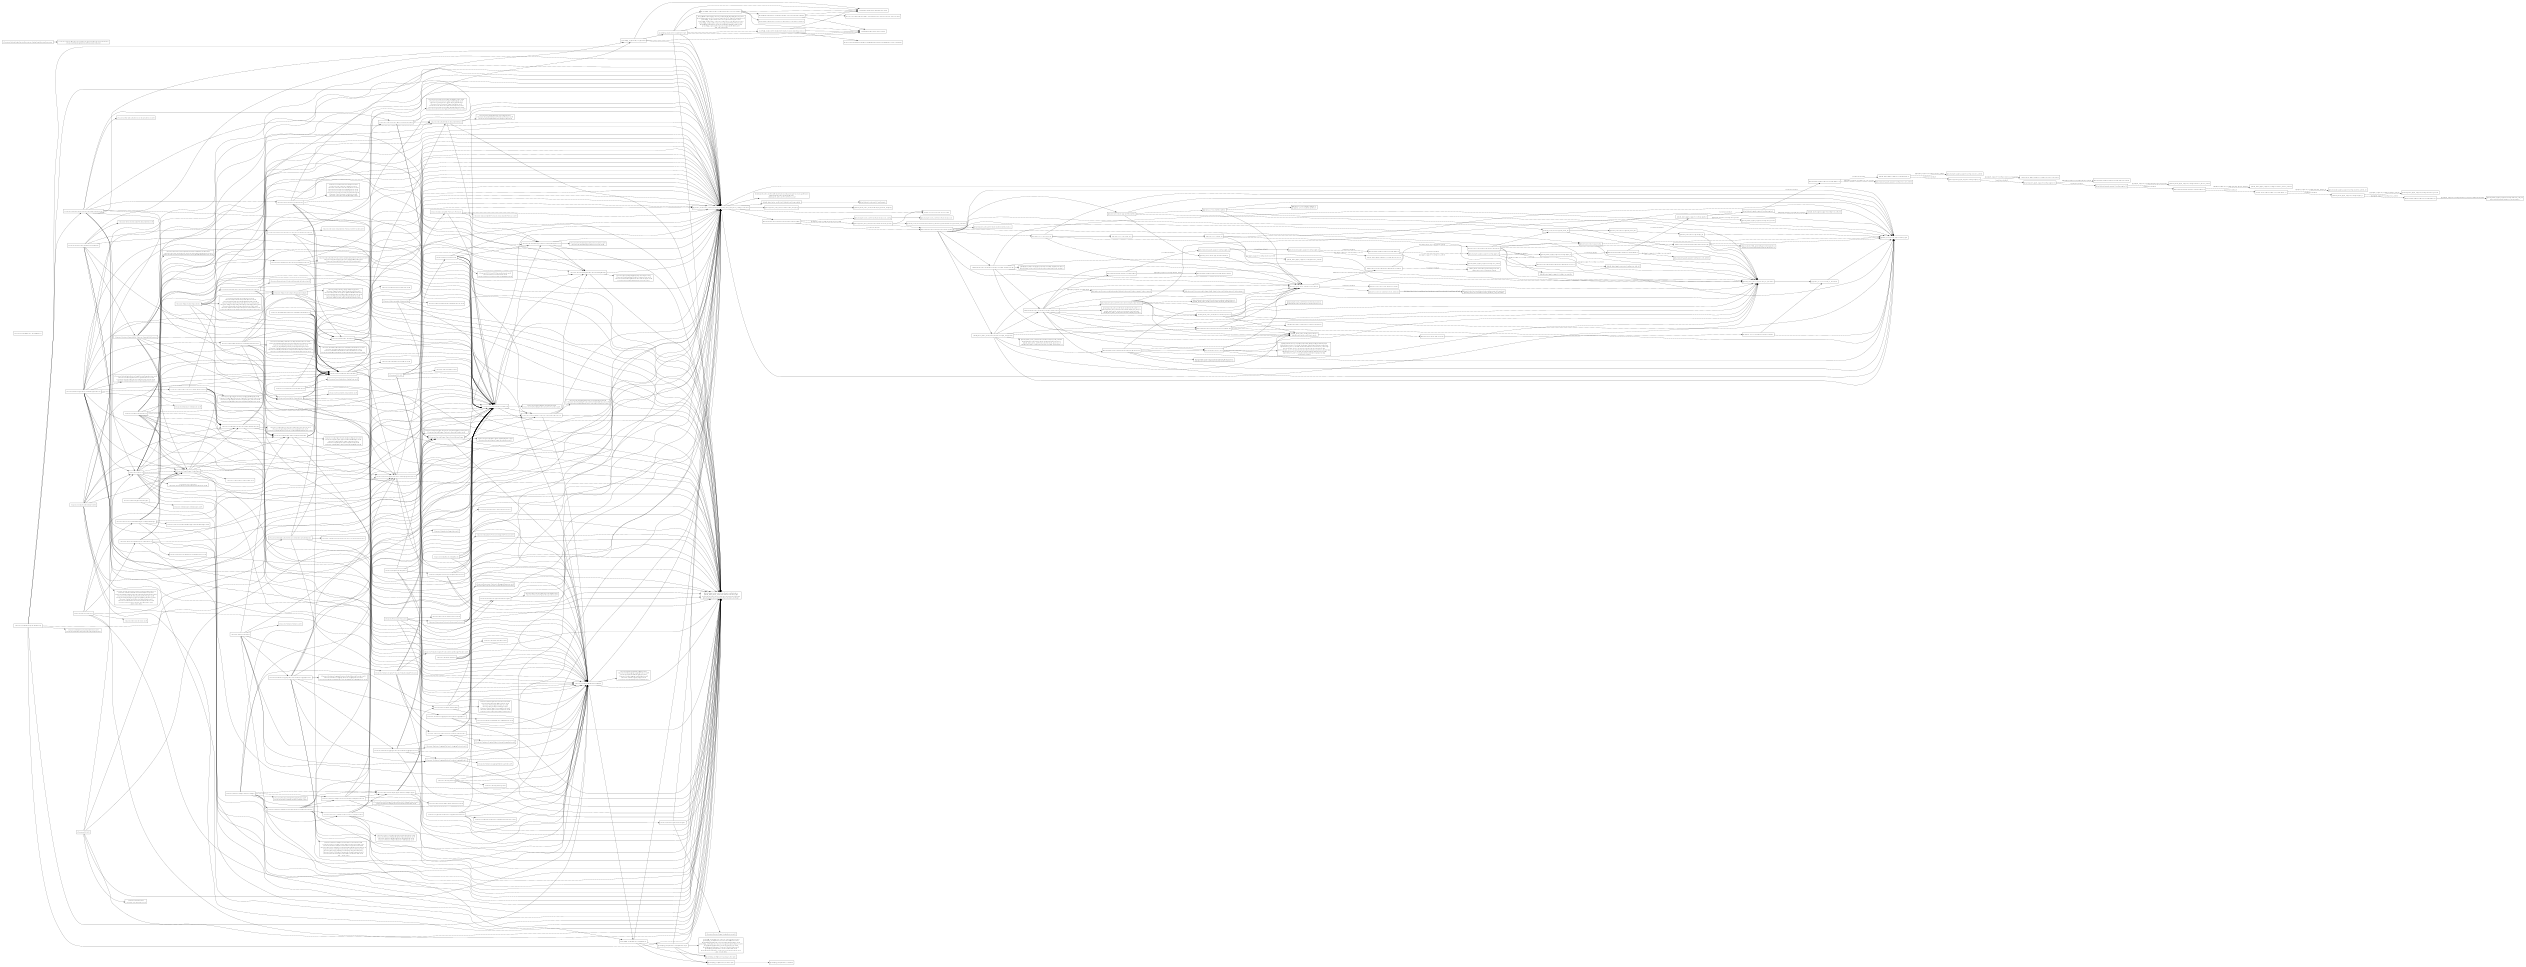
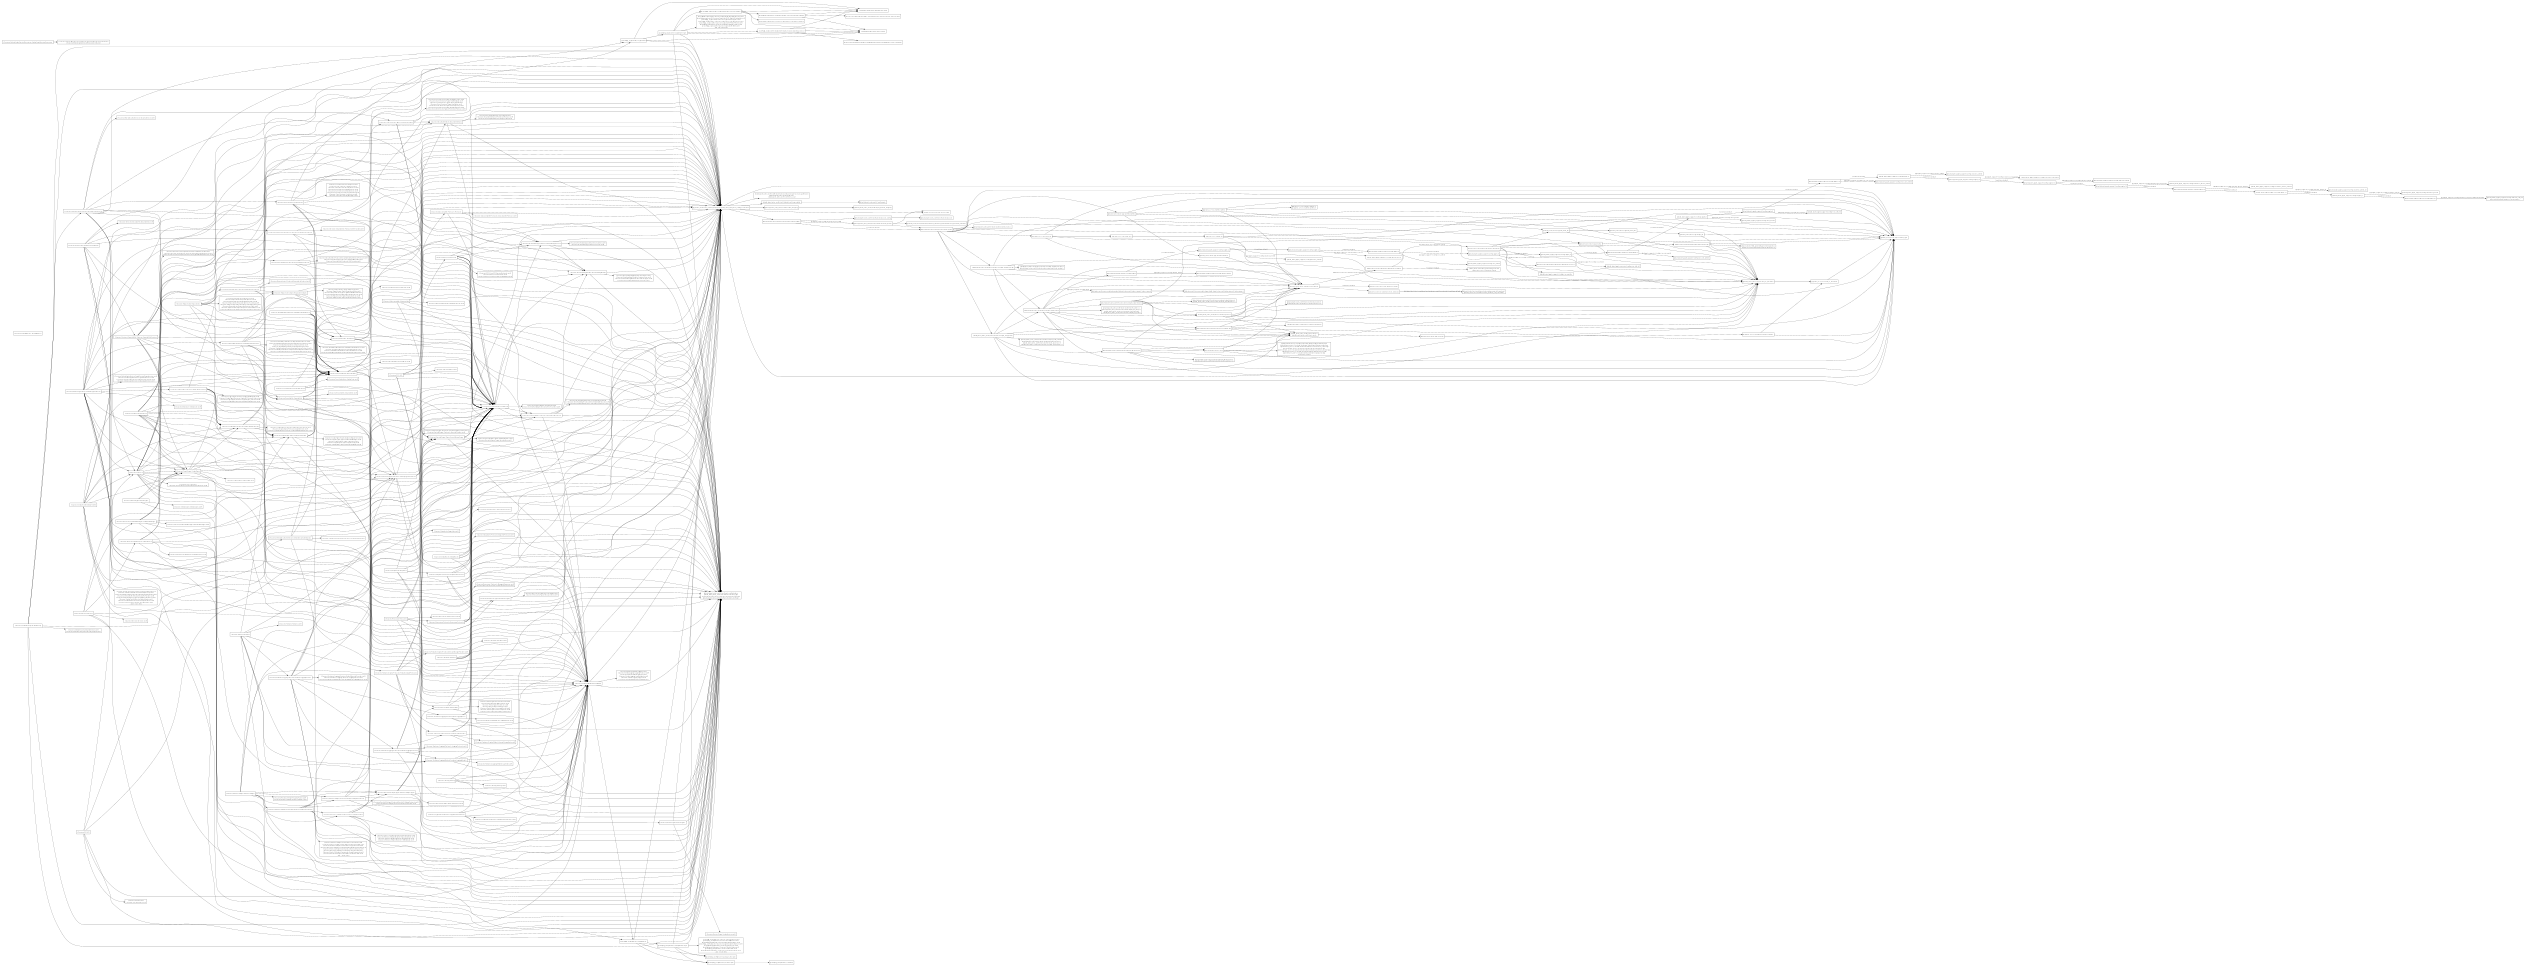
(2384, 196) -> (2384, 196)
